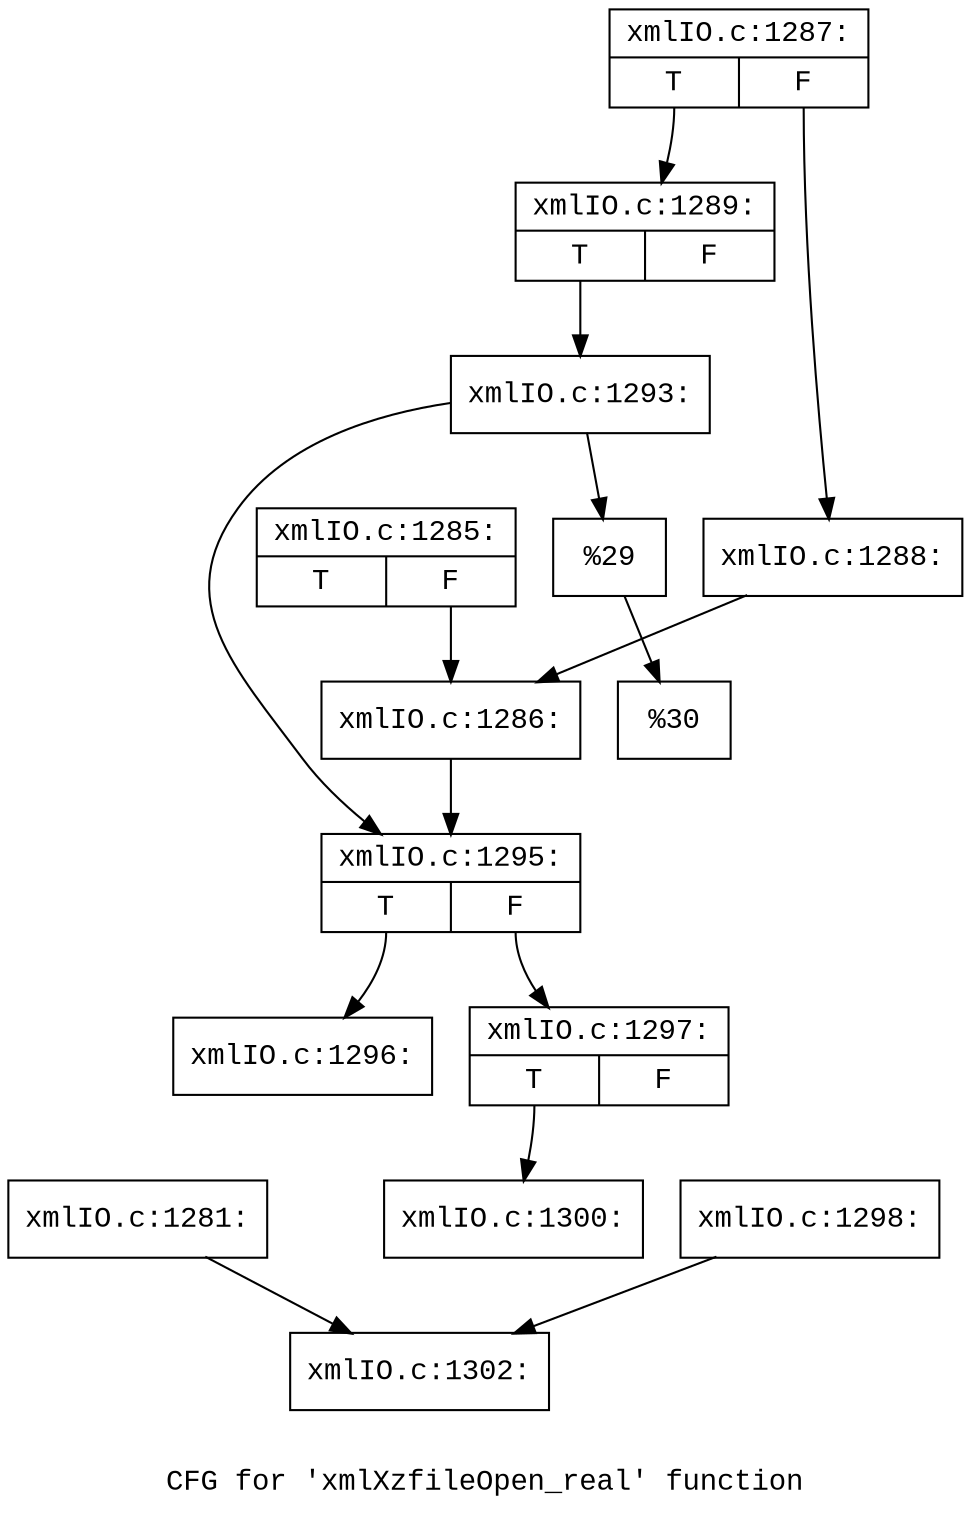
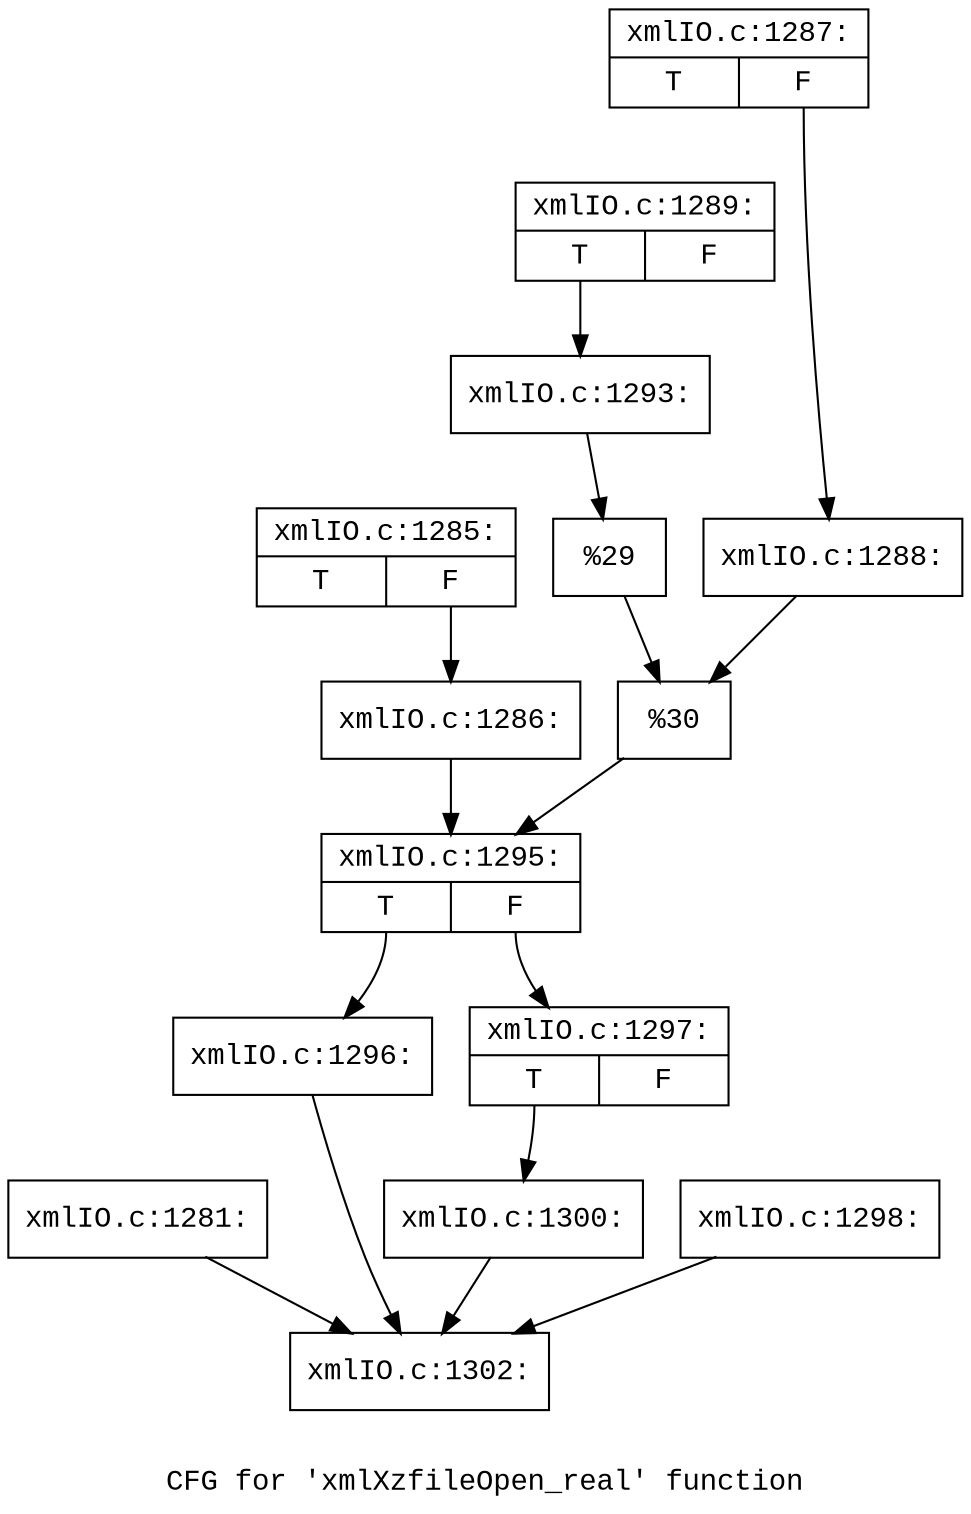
(672, 135) -> none
(212, 566) -> (579, 790)
(657, 633) -> (761, 631)
none -> (347, 1206)
none -> (472, 1287)
